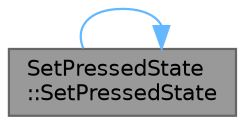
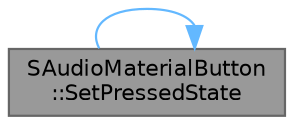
(122, 82) -> (147, 82)
